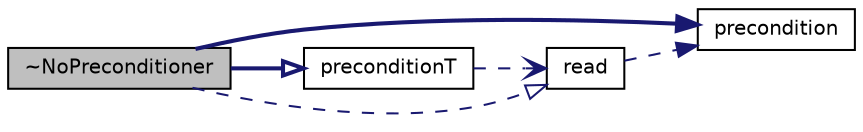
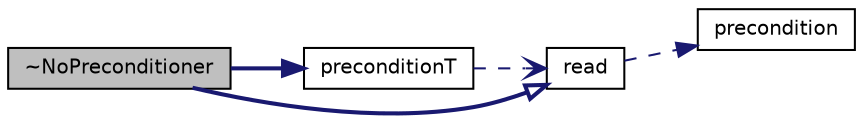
(435, 21) -> none
(257, 68) -> (257, 68)
(360, 113) -> (360, 113)
